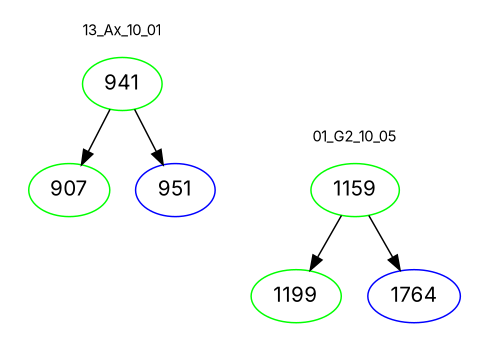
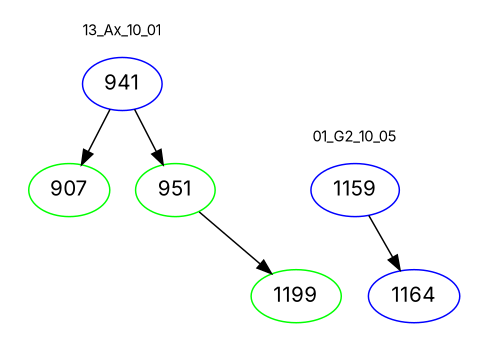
(122, 84) -> (122, 84)
(175, 190) -> (175, 190)
(355, 190) -> (355, 190)
(330, 236) -> (230, 238)
(414, 296) -> (414, 296)
